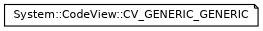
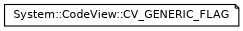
(131, 15) -> (122, 15)
